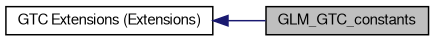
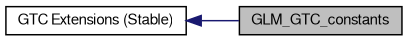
(109, 21) -> (96, 21)
